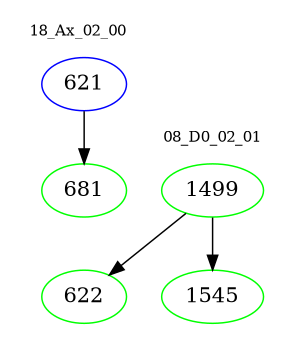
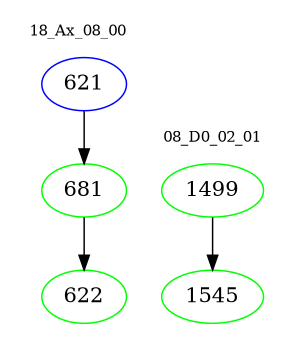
(78, 32) -> (78, 32)
(160, 234) -> (84, 236)
